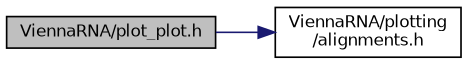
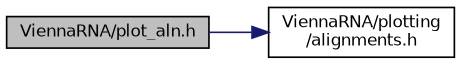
(111, 32) -> (108, 32)
